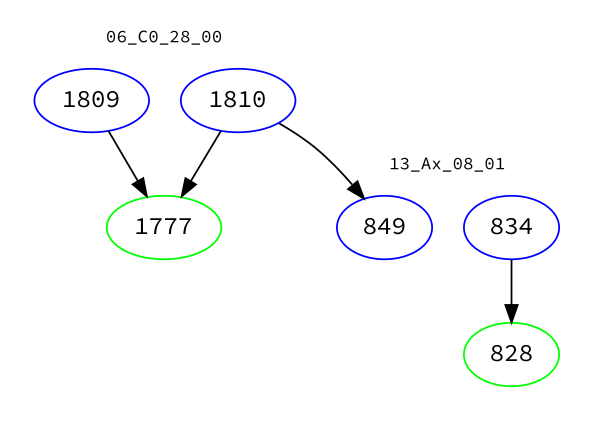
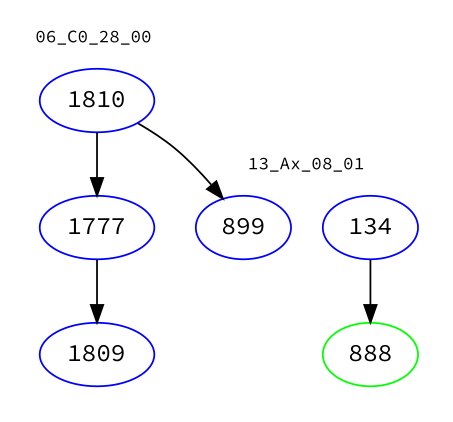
(123, 156) -> (97, 282)
(164, 228) -> (97, 228)
(385, 228) -> (243, 228)
(512, 228) -> (370, 228)
(512, 355) -> (370, 355)
